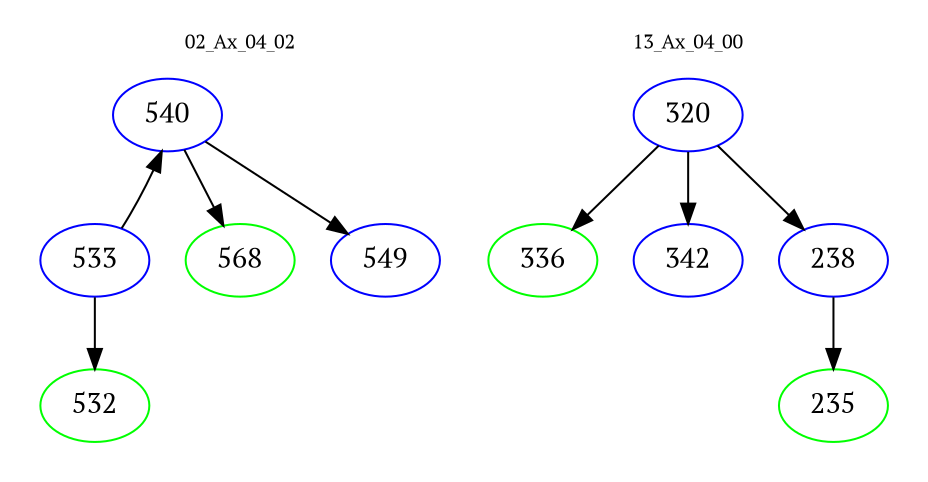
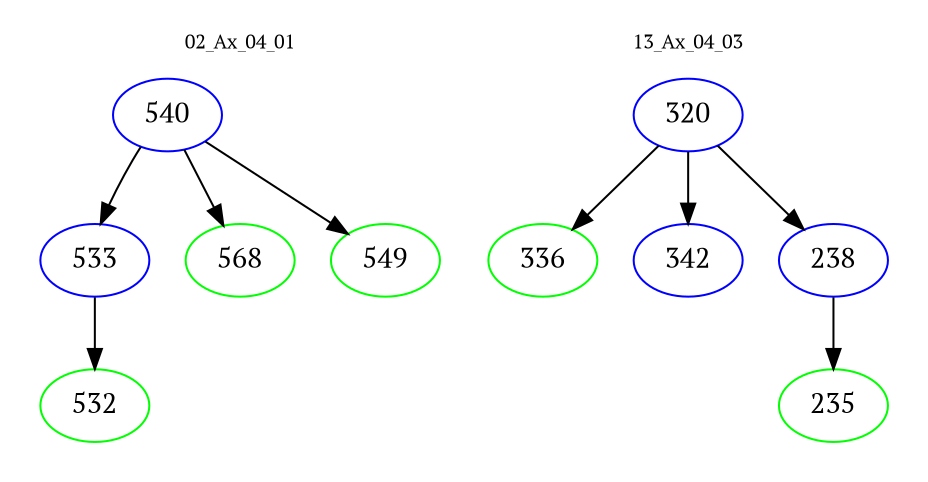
(240, 43) -> (240, 43)
(688, 43) -> (688, 43)
(138, 200) -> (124, 176)
(385, 260) -> (385, 260)
